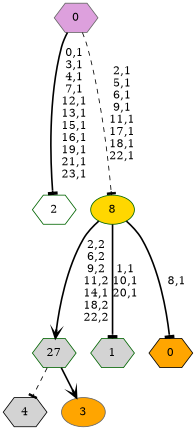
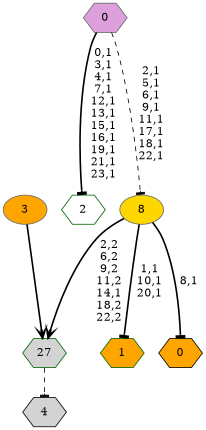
(113, 210) -> (142, 210)
(113, 353) -> (122, 353)
(67, 379) -> (34, 277)
